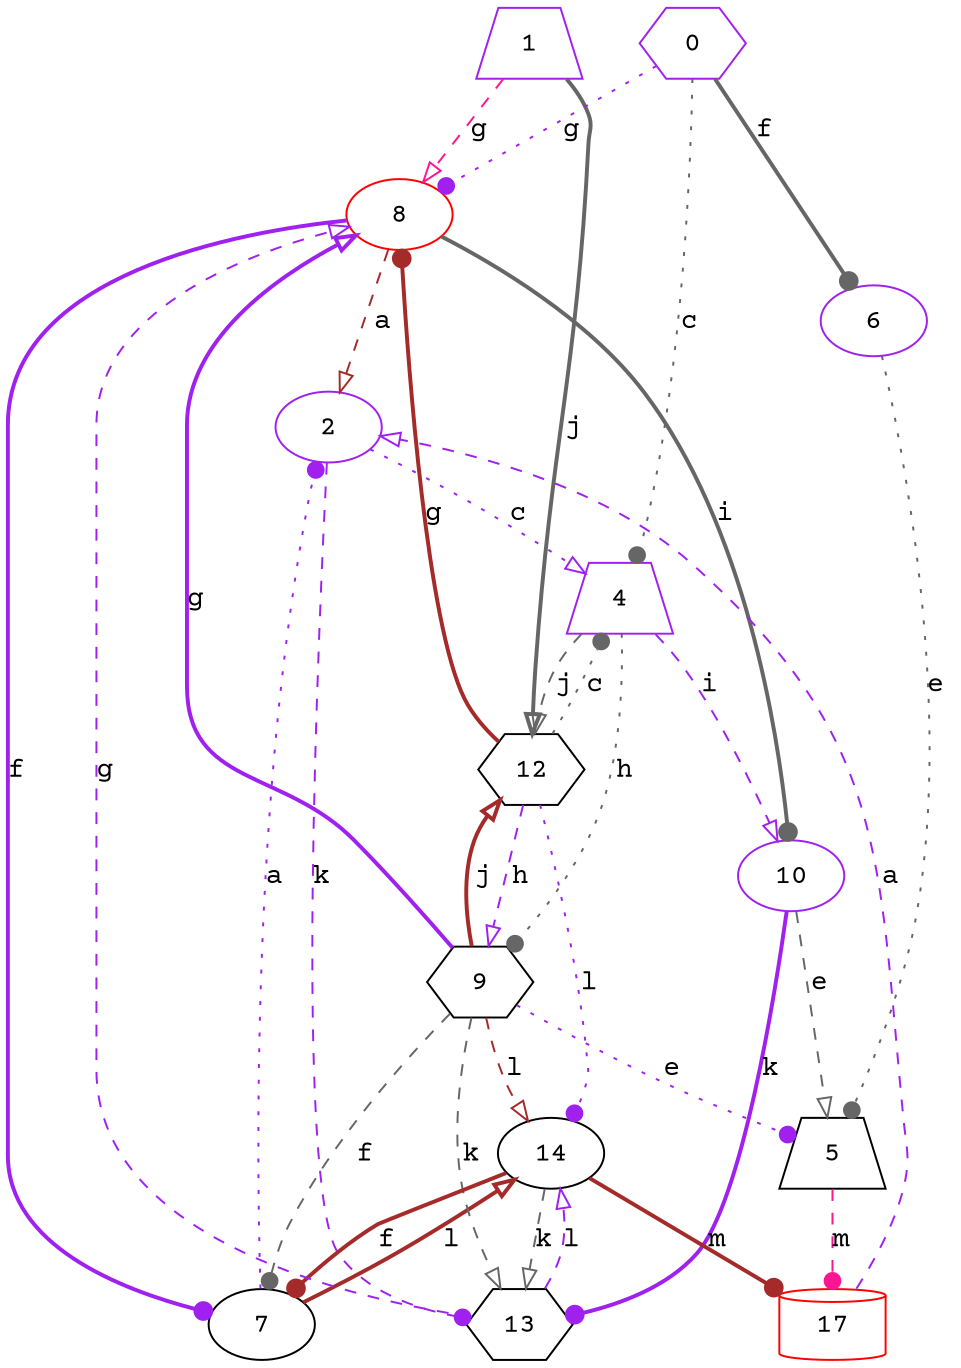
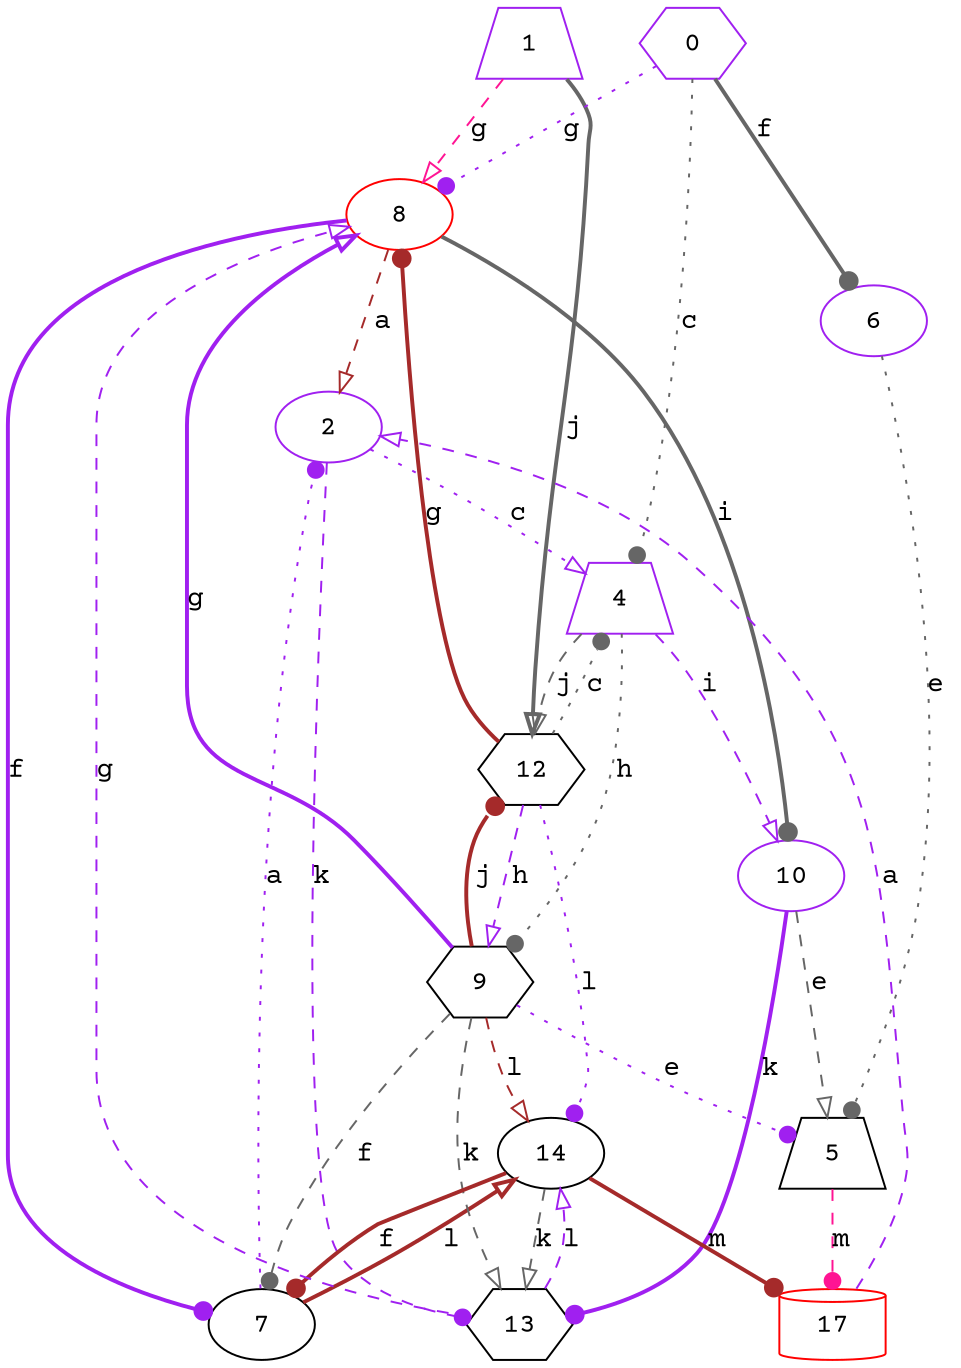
(467, 879) -> (467, 879)
